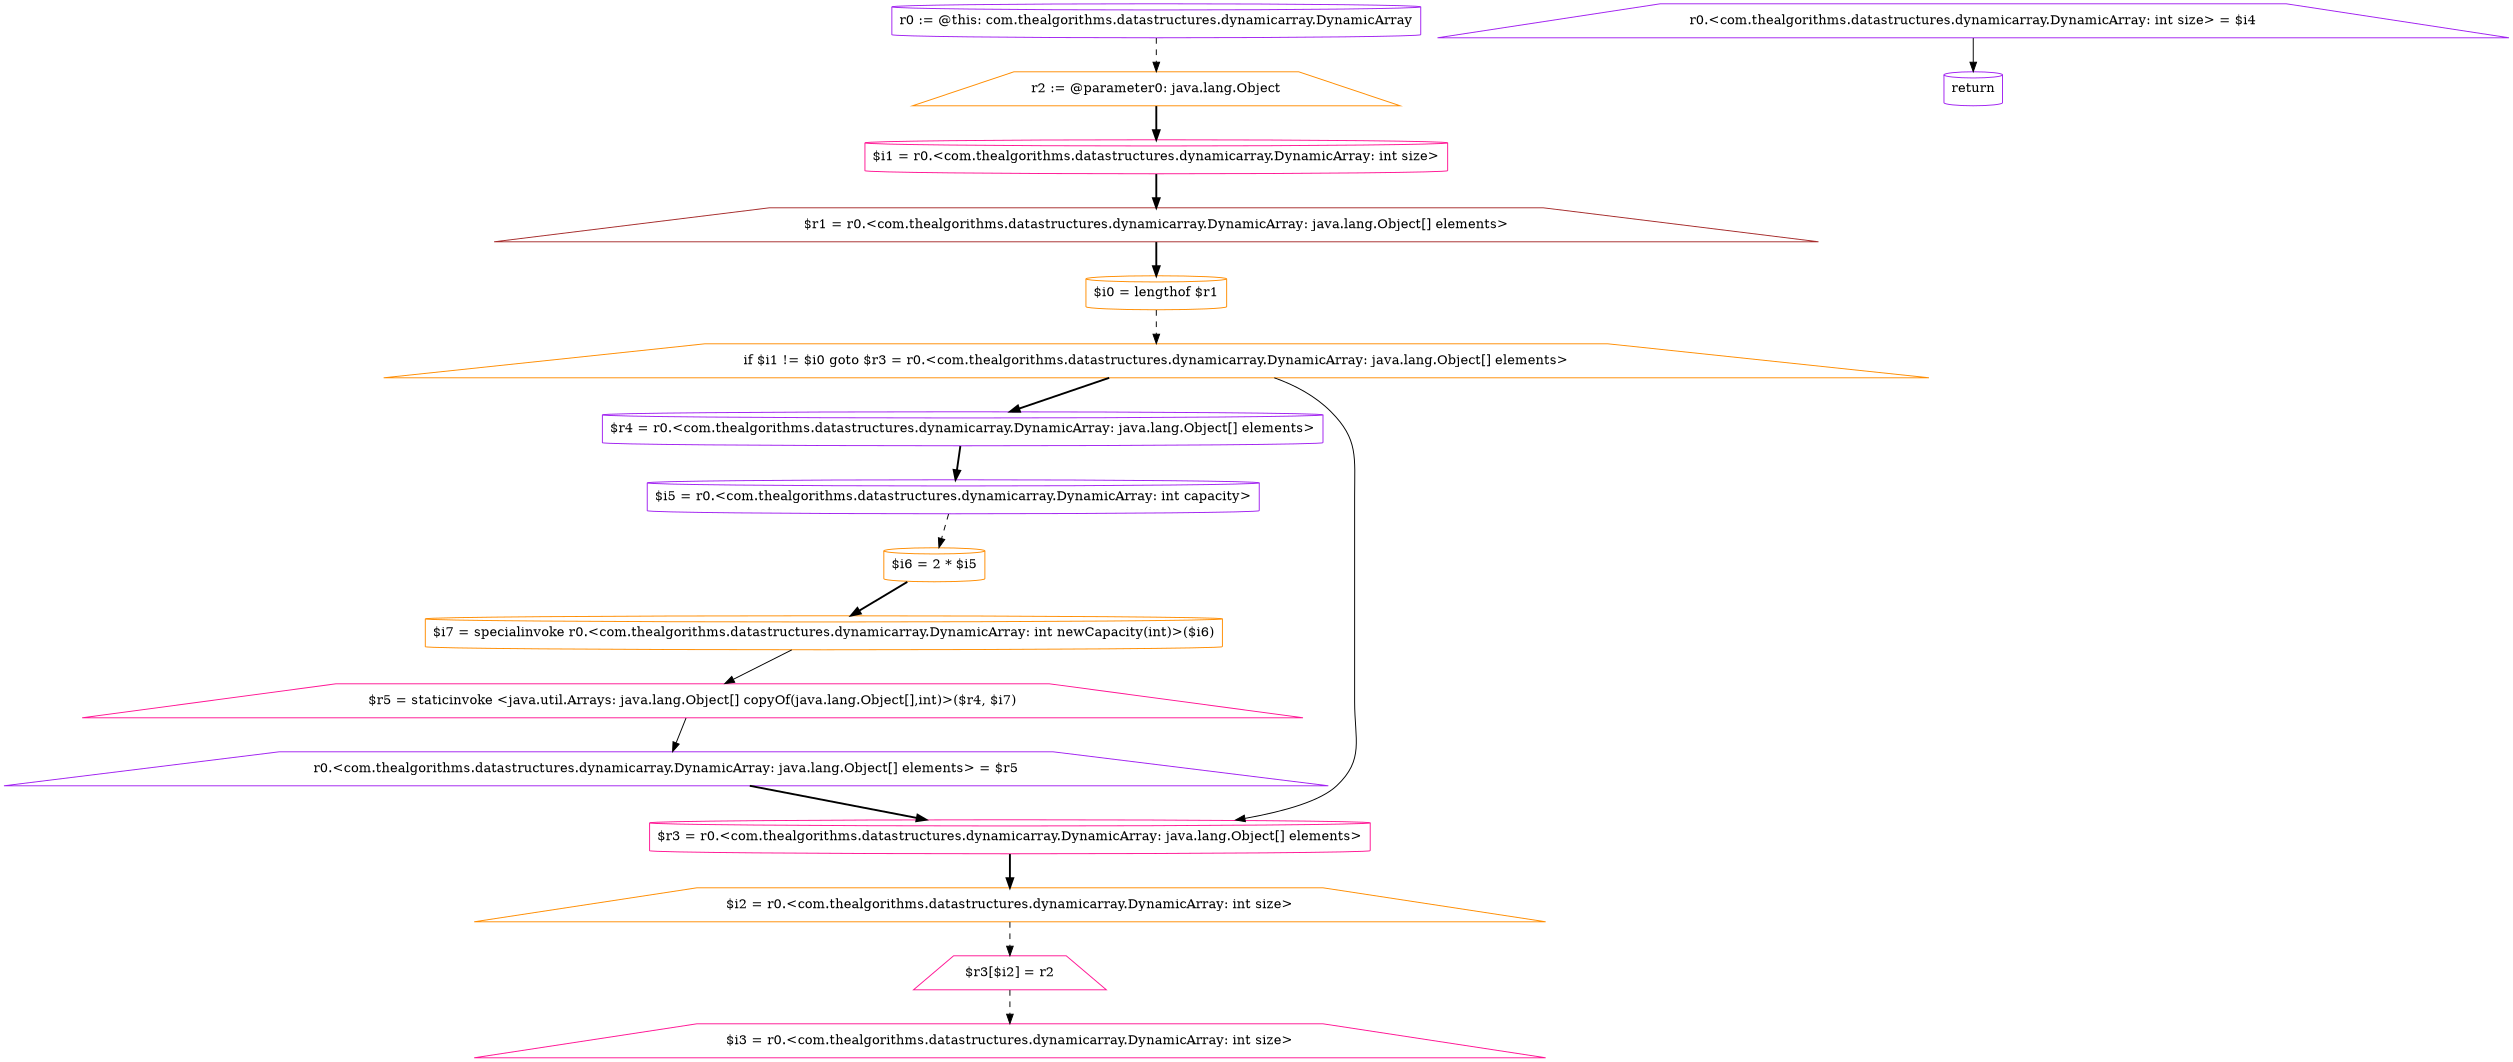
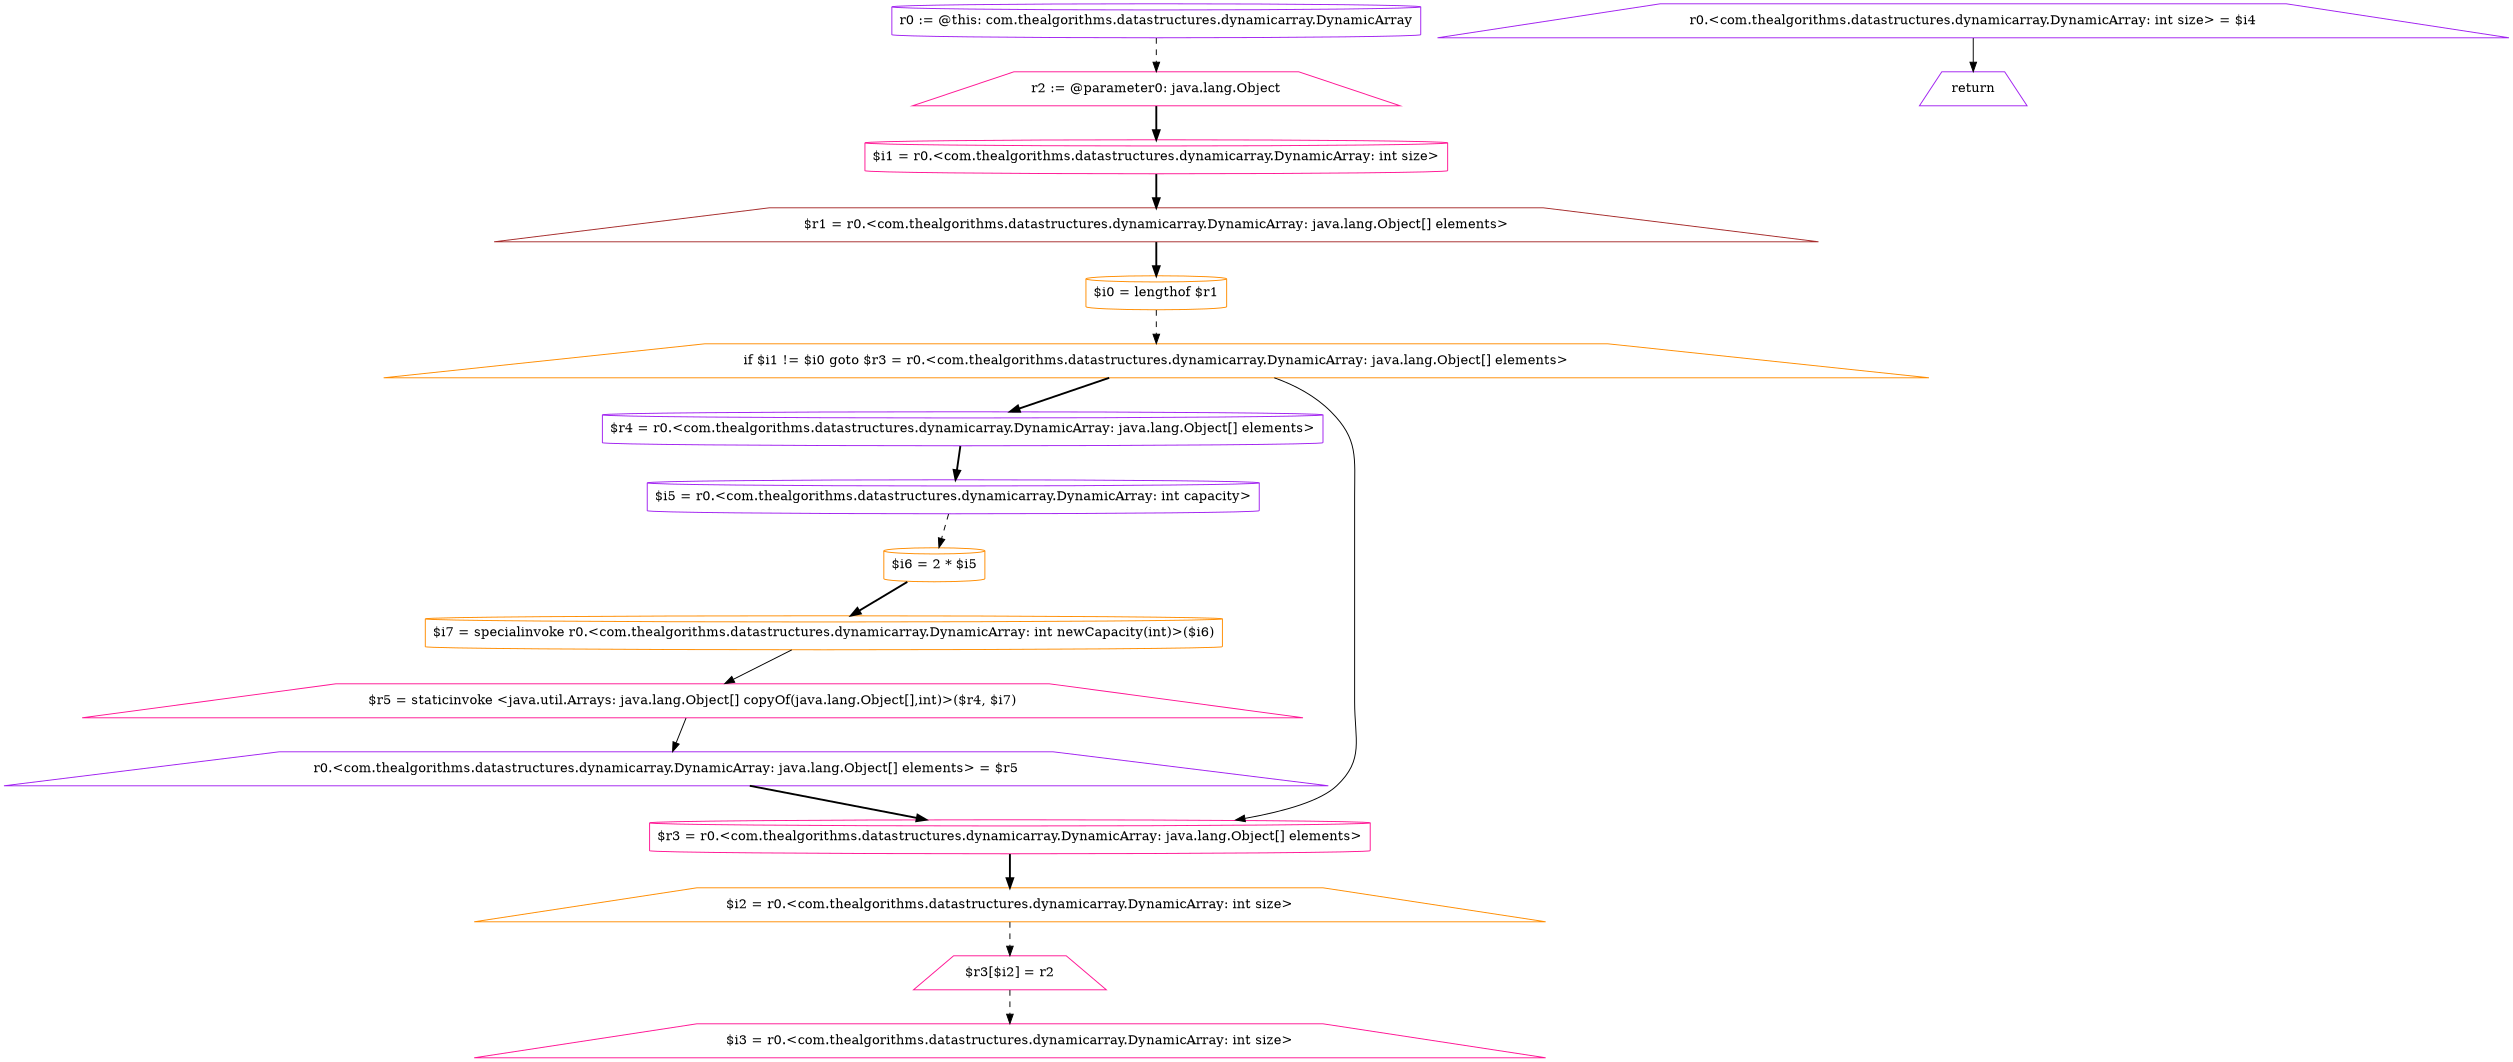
(1156, 89) -> (1156, 89)
(1973, 89) -> (1973, 89)
